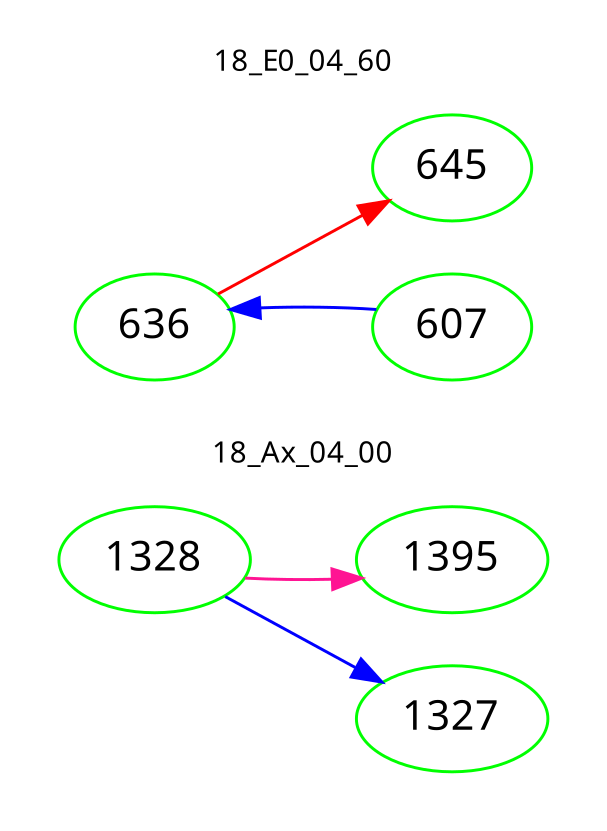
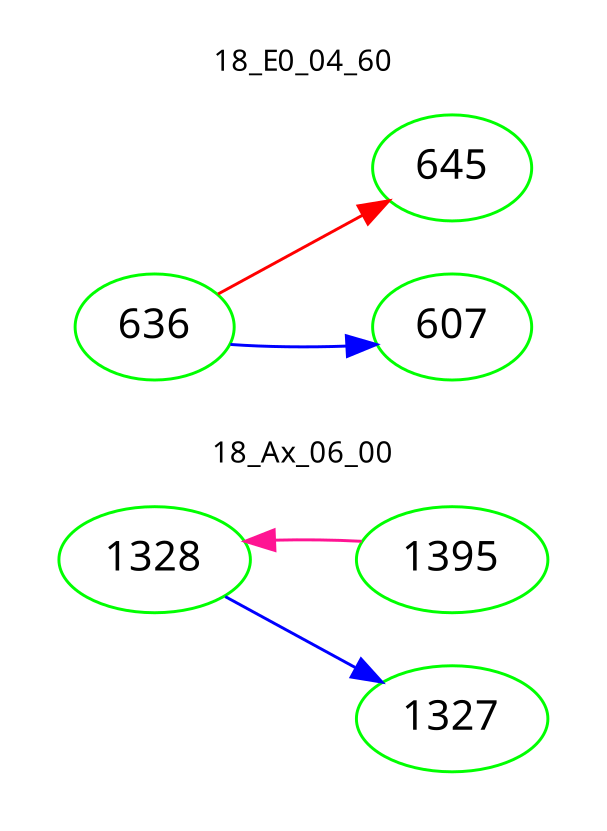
(318, 307) -> (289, 347)
(303, 455) -> (303, 455)
(289, 579) -> (318, 540)
